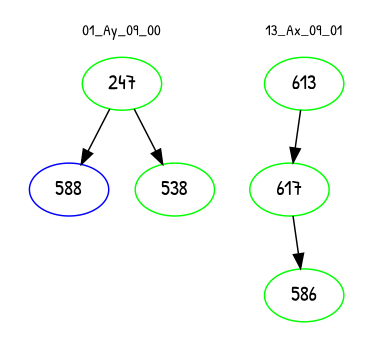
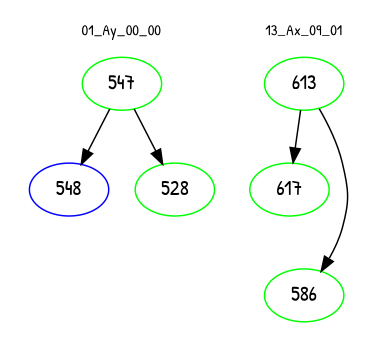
(122, 32) -> (122, 32)
(122, 84) -> (122, 84)
(69, 190) -> (69, 190)
(175, 190) -> (175, 190)
(296, 235) -> (346, 183)
